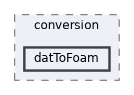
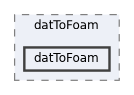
(67, 26) -> (67, 26)
